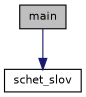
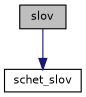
(43, 17) -> (43, 17)
